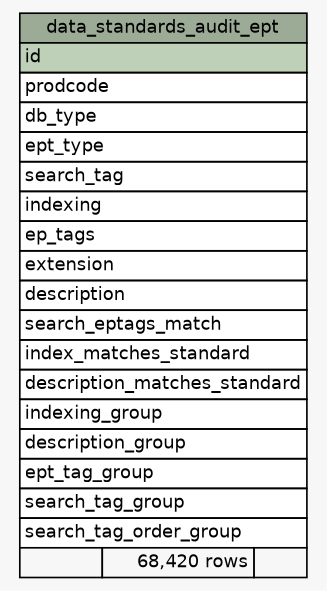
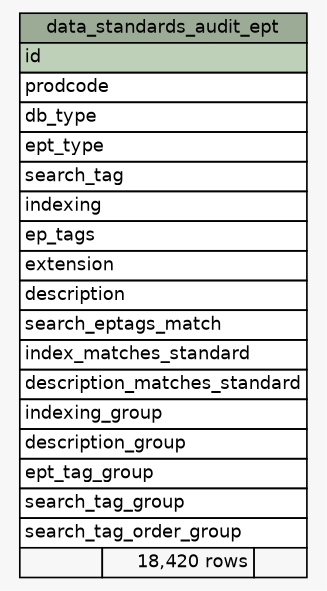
(193, 562) -> (193, 562)
